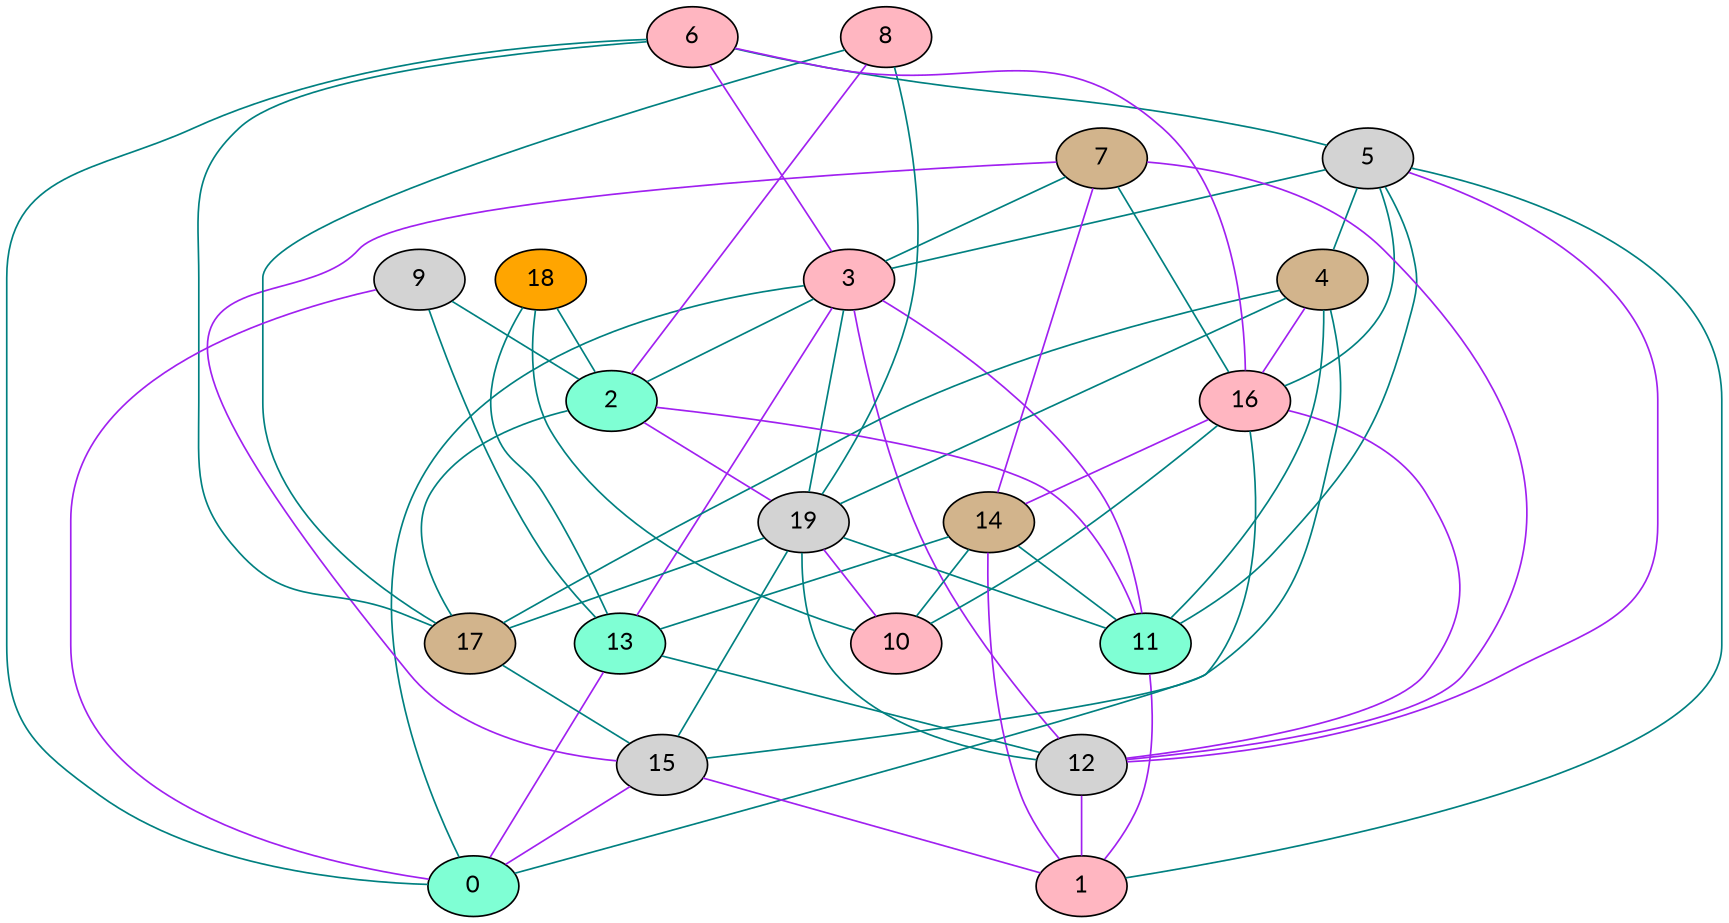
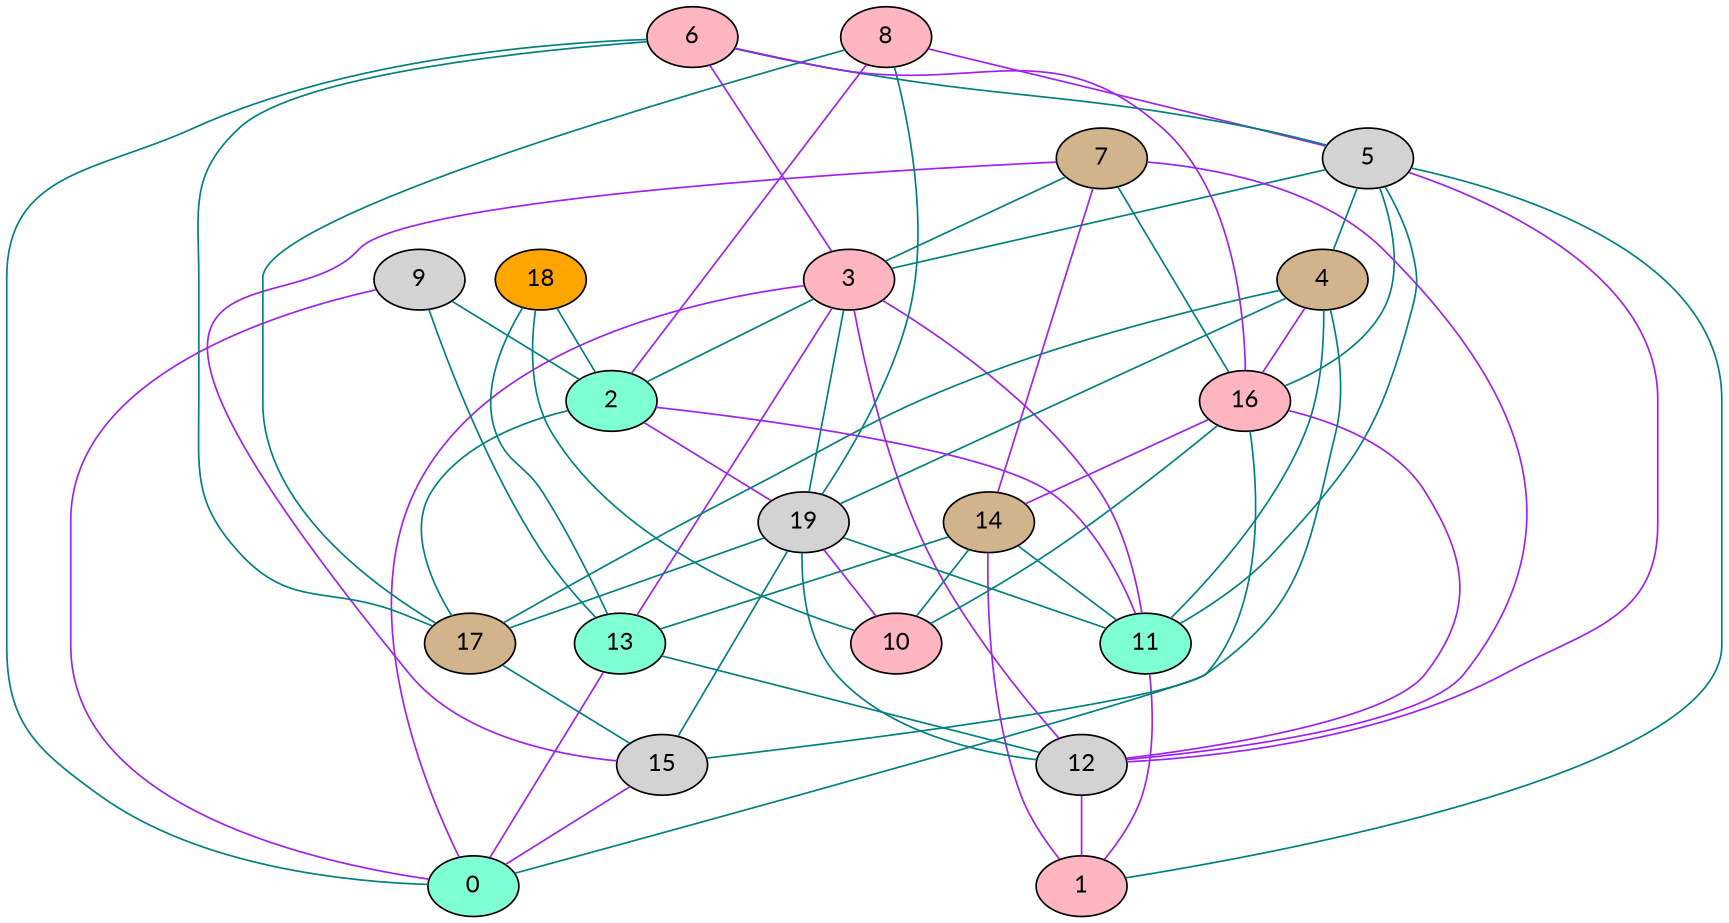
none -> (1127, 97)
(436, 459) -> (436, 459)
(872, 825) -> none
